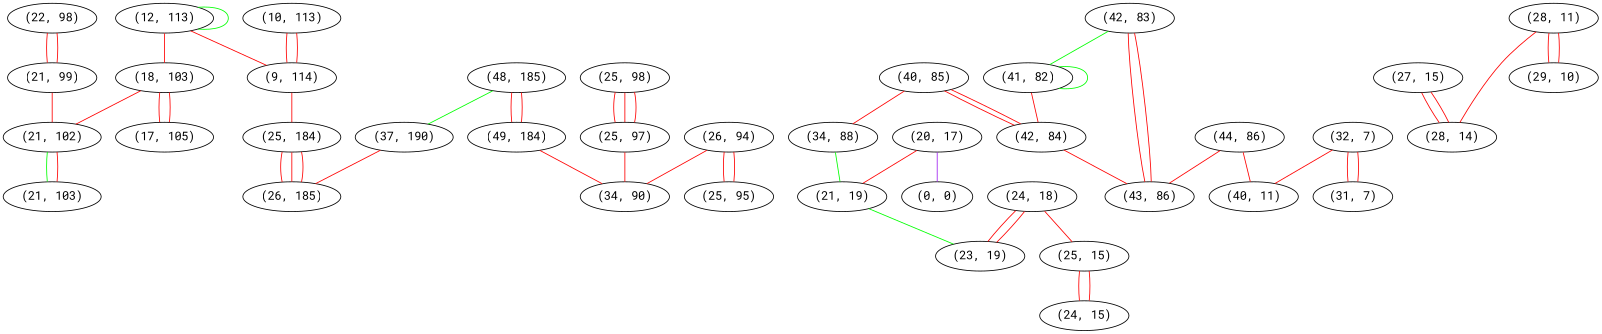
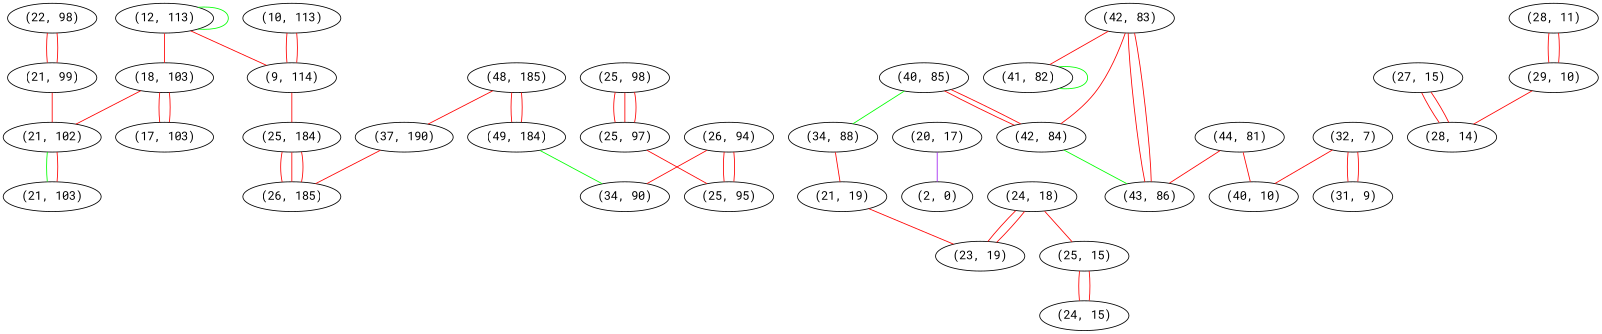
(1079, 48) -> (1079, 48)
(1493, 73) -> (1503, 107)
(460, 107) -> (460, 107)
(879, 107) -> (879, 107)
(1035, 108) -> (1101, 84)
(165, 137) -> (165, 137)
(1240, 137) -> (1240, 137)
(571, 167) -> (571, 167)
(625, 167) -> (671, 164)
(838, 167) -> (838, 167)
(890, 167) -> none
(1096, 167) -> (1096, 167)
(937, 197) -> (937, 197)
(1254, 197) -> (1254, 197)
(1353, 197) -> (1353, 197)
(911, 226) -> (911, 226)
